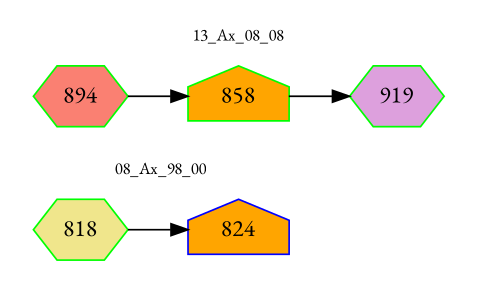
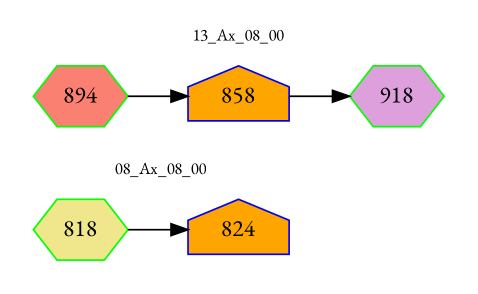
(239, 36) -> (239, 36)
(239, 96) -> (239, 96)
(397, 96) -> (397, 96)
(161, 170) -> (161, 170)
